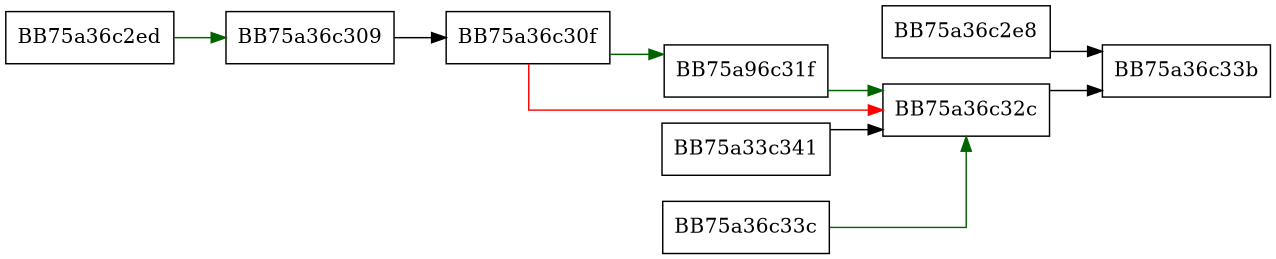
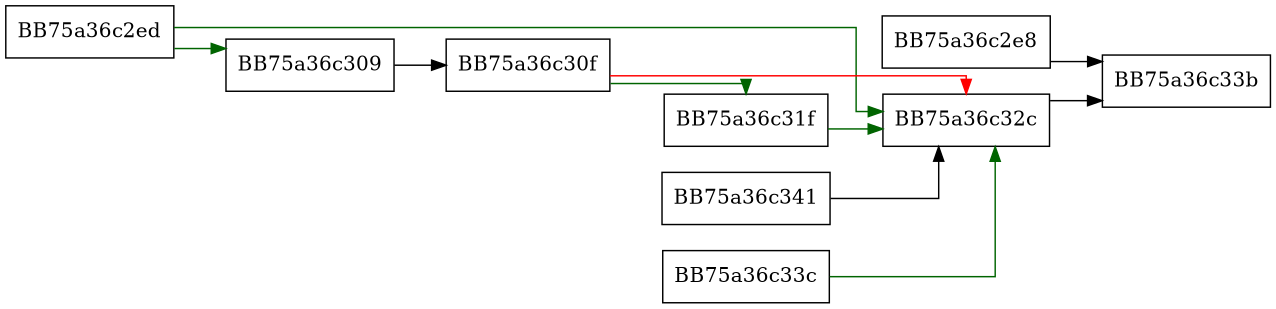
none -> (563, 28)
(746, 71) -> (746, 120)
(746, 149) -> (746, 198)
